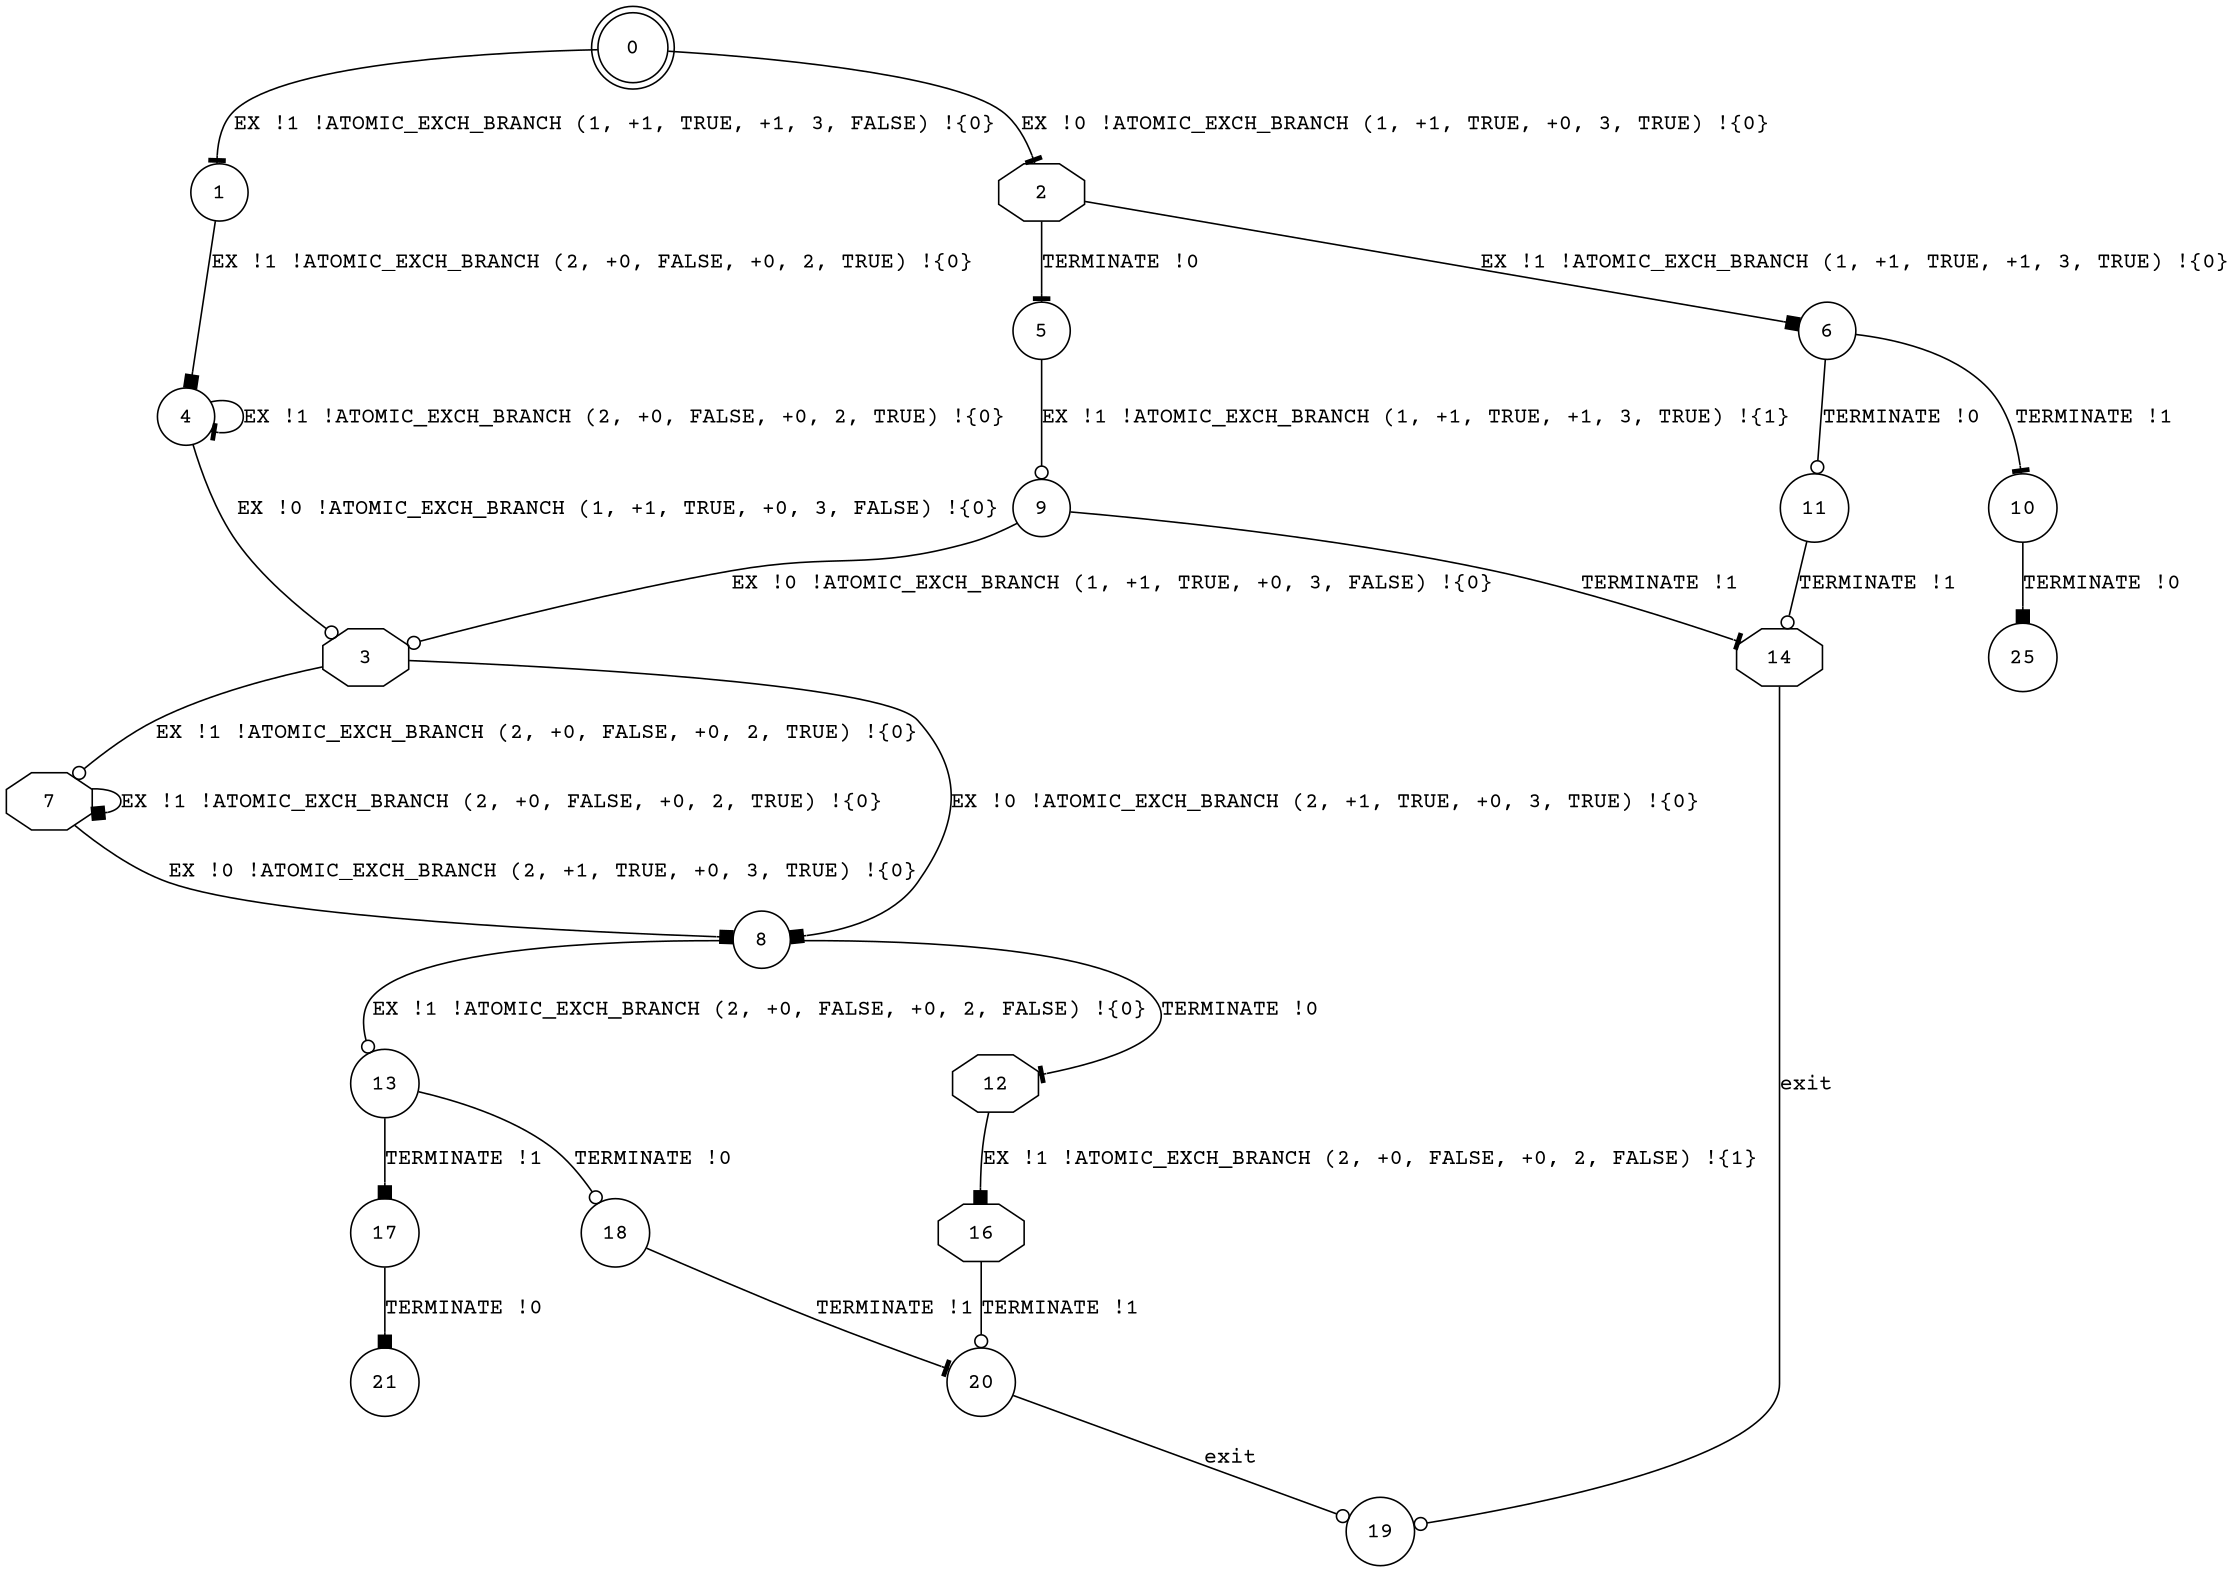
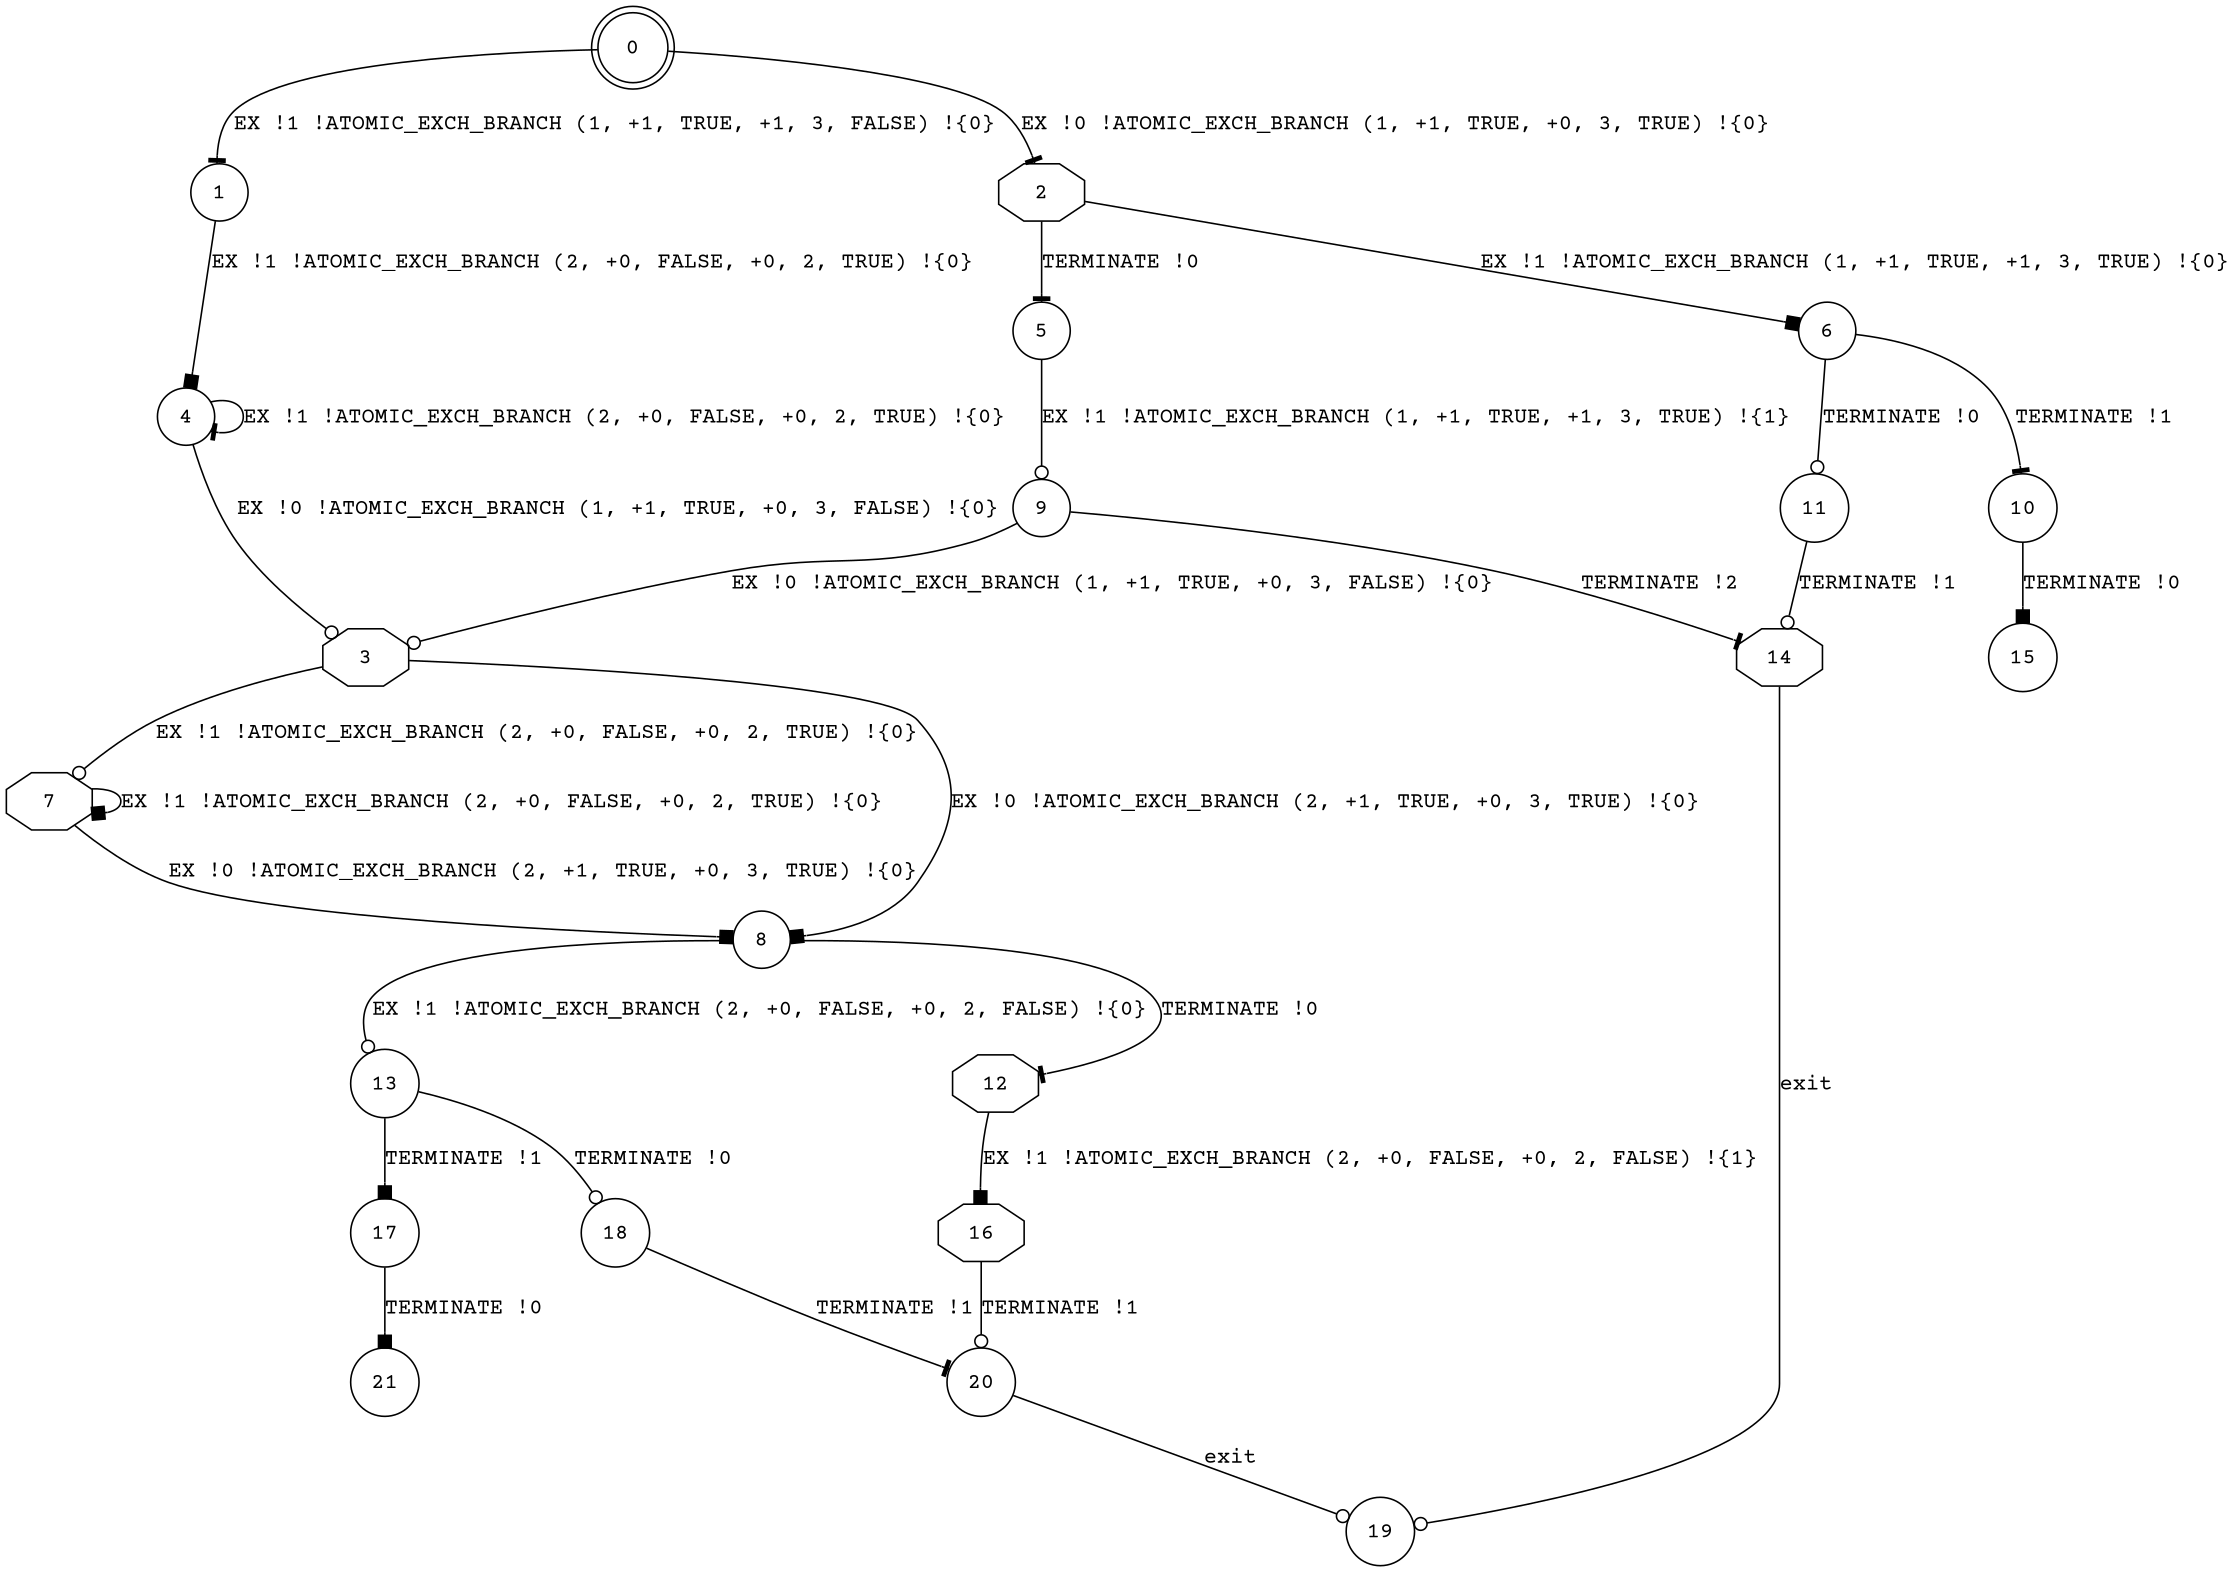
(1660, 583) -> (1660, 583)
(2023, 657) -> (2023, 657)
